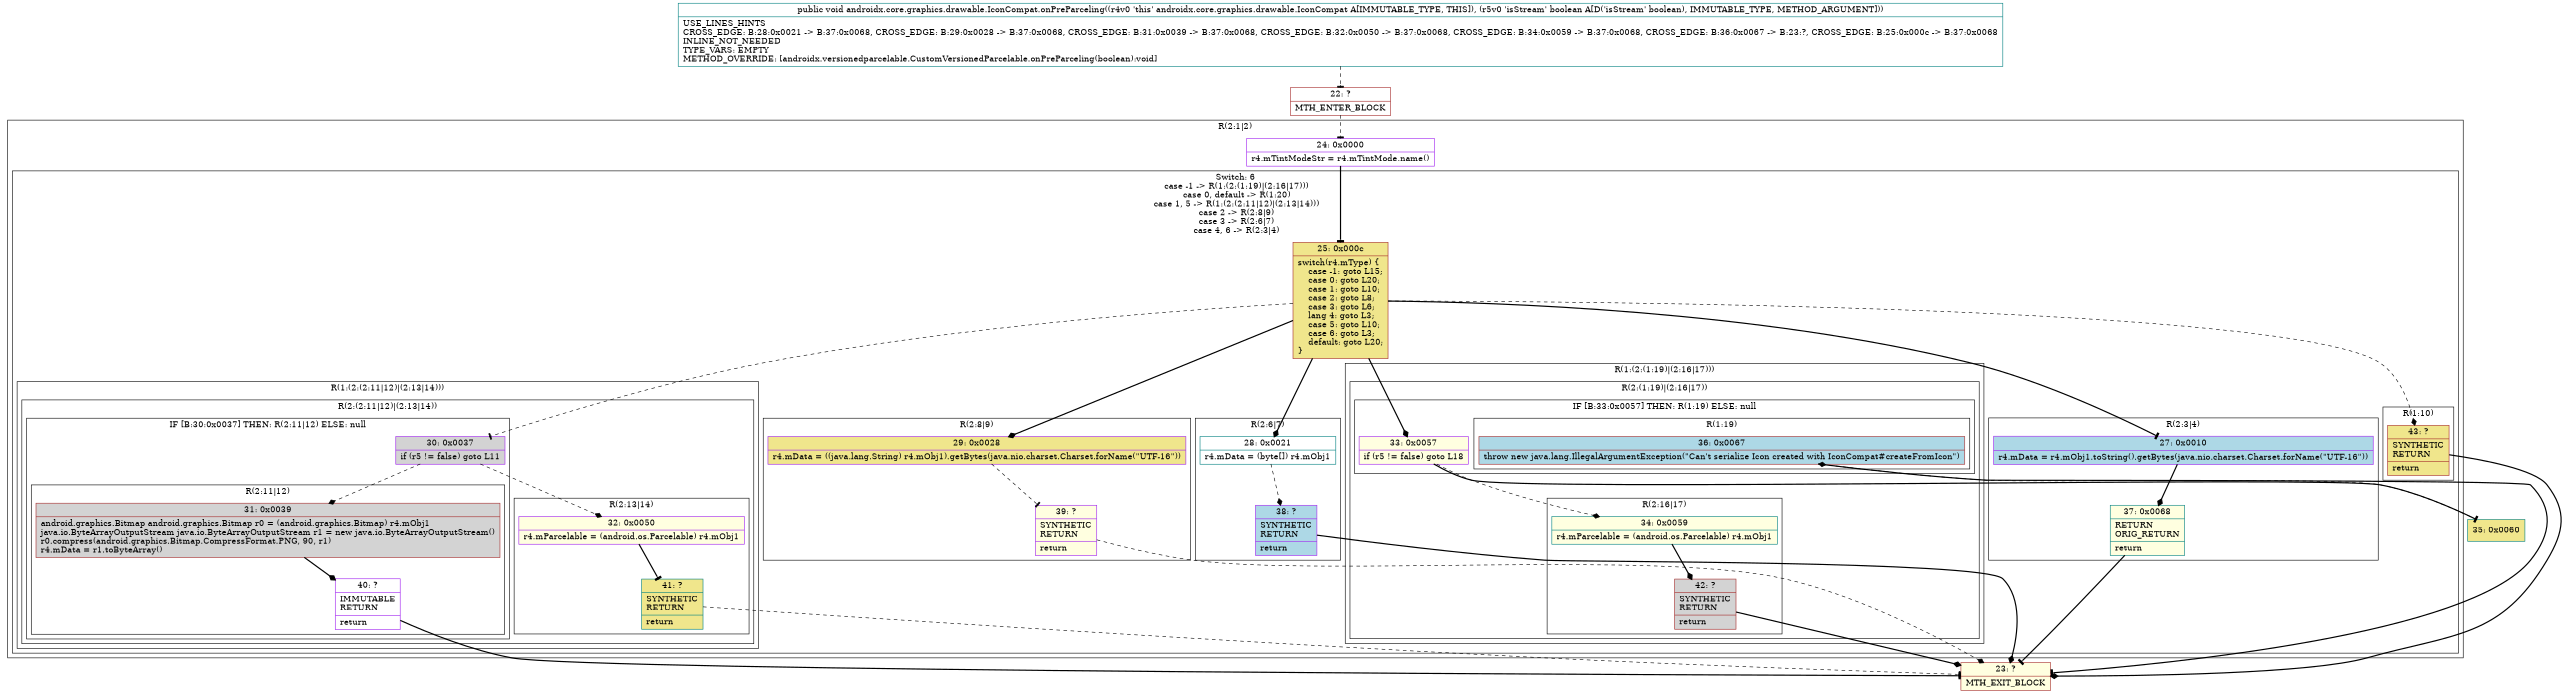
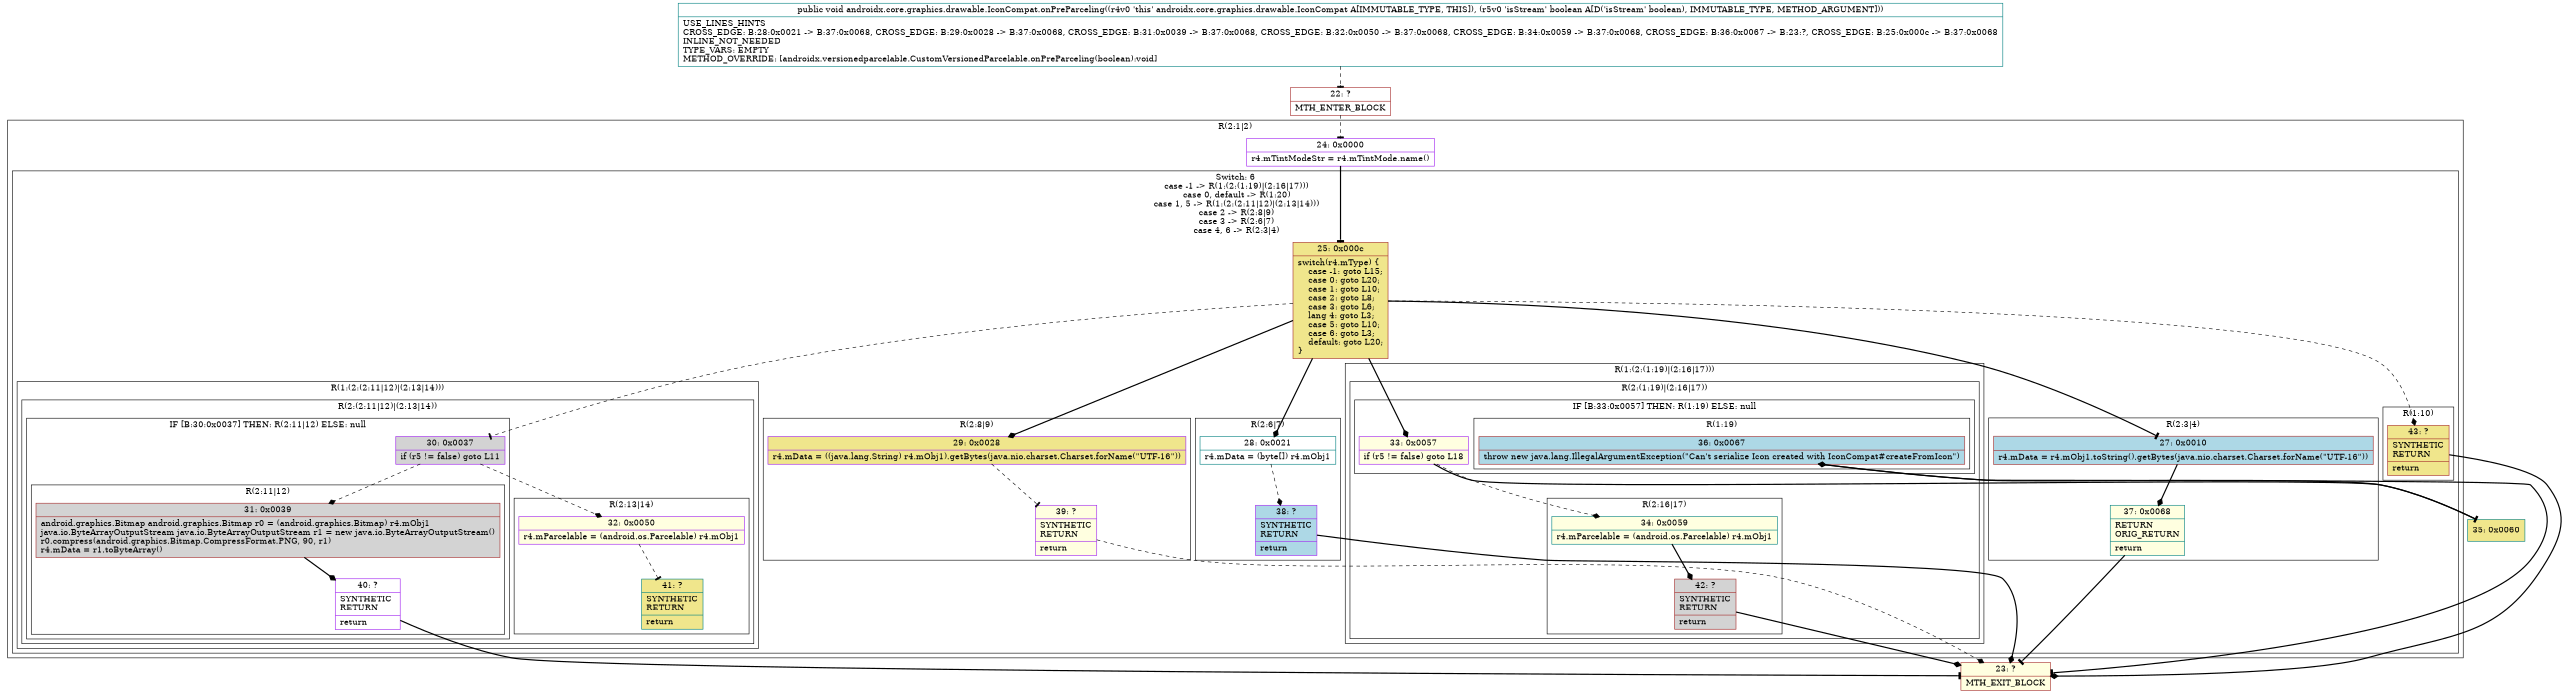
(2183, 450) -> (2183, 450)
(2154, 481) -> (2154, 481)
(648, 560) -> (648, 560)
(368, 599) -> (366, 599)
(1330, 646) -> none
